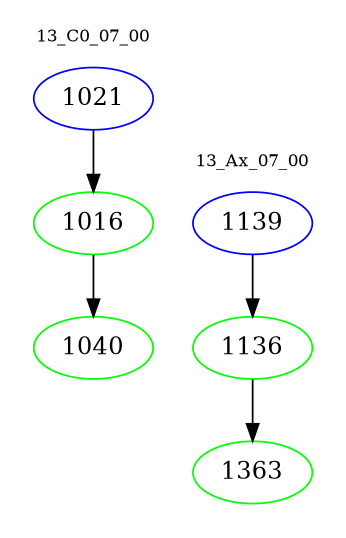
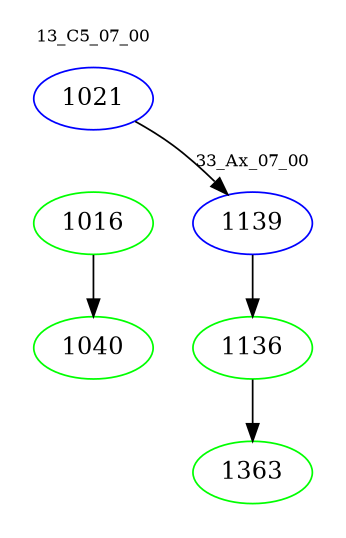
(93, 37) -> (93, 37)
(93, 152) -> (191, 160)
(253, 162) -> (253, 162)
